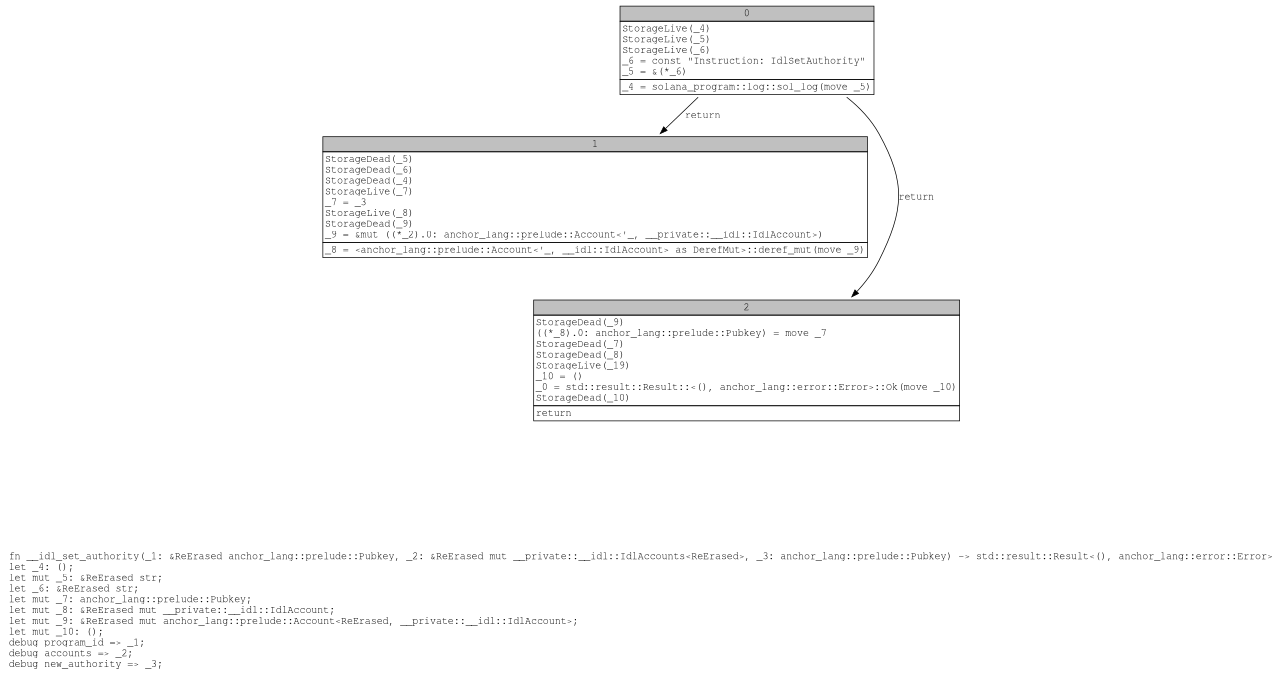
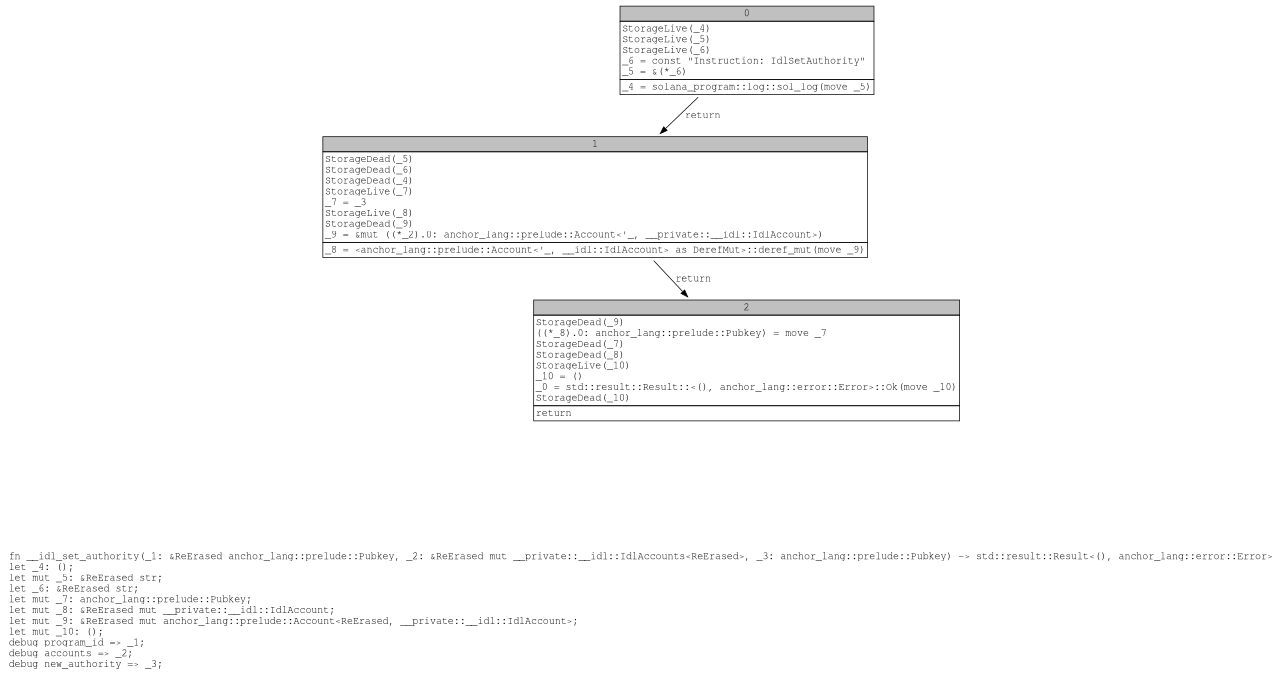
(898, 192) -> (668, 276)
(584, 365) -> (584, 365)
